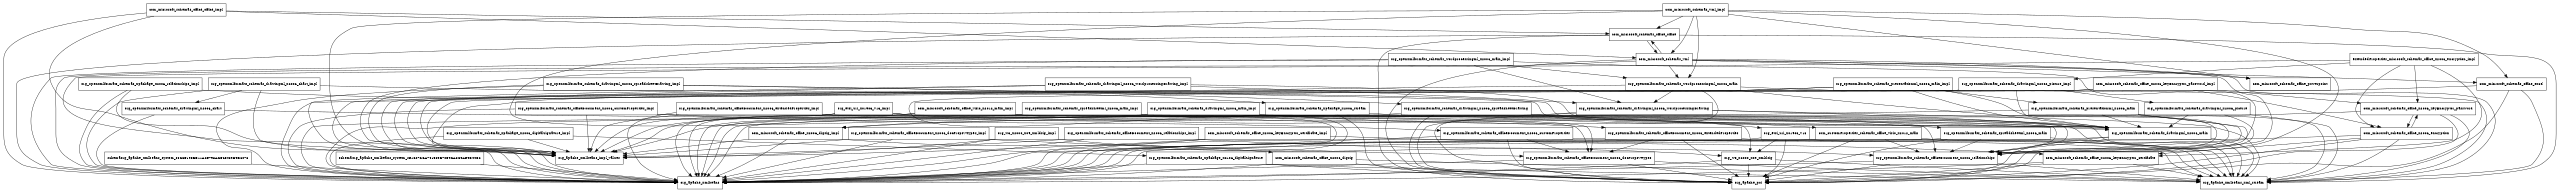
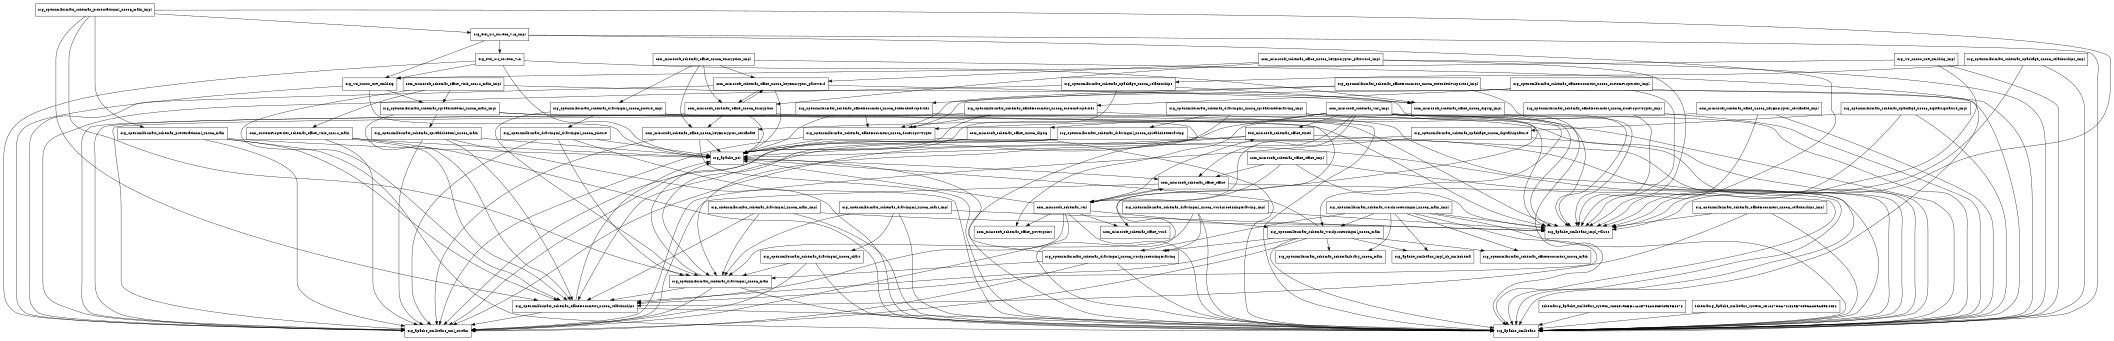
(2414, 59) -> (704, 59)
(2016, 84) -> (608, 109)
(2512, 84) -> (1280, 133)
(898, 94) -> (311, 23)
(1317, 109) -> (1118, 84)
(2197, 109) -> (555, 133)
(780, 116) -> (448, 95)
(2120, 121) -> none
(1379, 131) -> (949, 167)
(1086, 156) -> (924, 69)
(1206, 158) -> (1471, 133)
(1224, 177) -> (406, 97)
none -> (1135, 232)
none -> (1331, 257)
none -> (1433, 257)
none -> (1536, 257)
none -> (655, 317)
